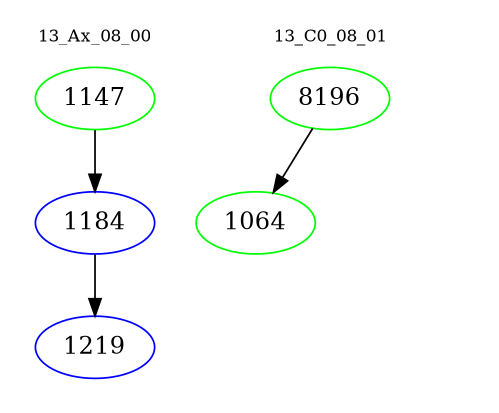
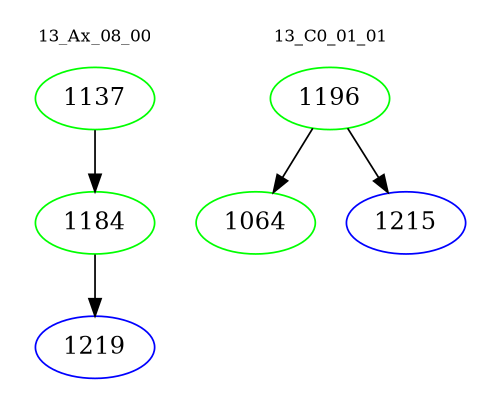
(331, 37) -> (331, 37)
(95, 98) -> (95, 98)
(330, 98) -> (330, 98)
(95, 223) -> (95, 223)
none -> (406, 223)
